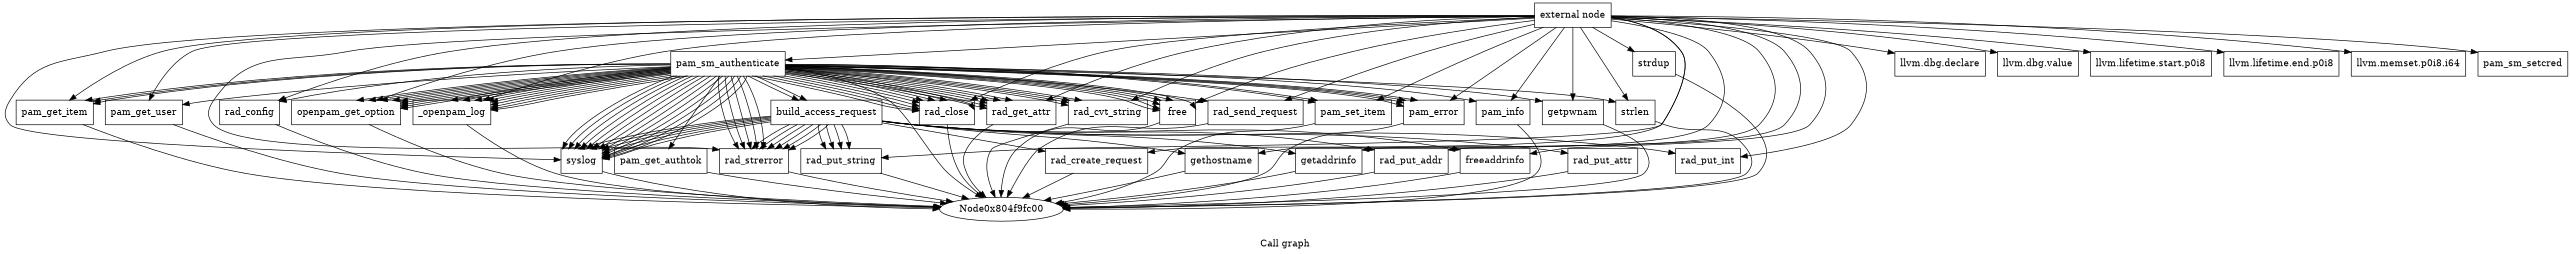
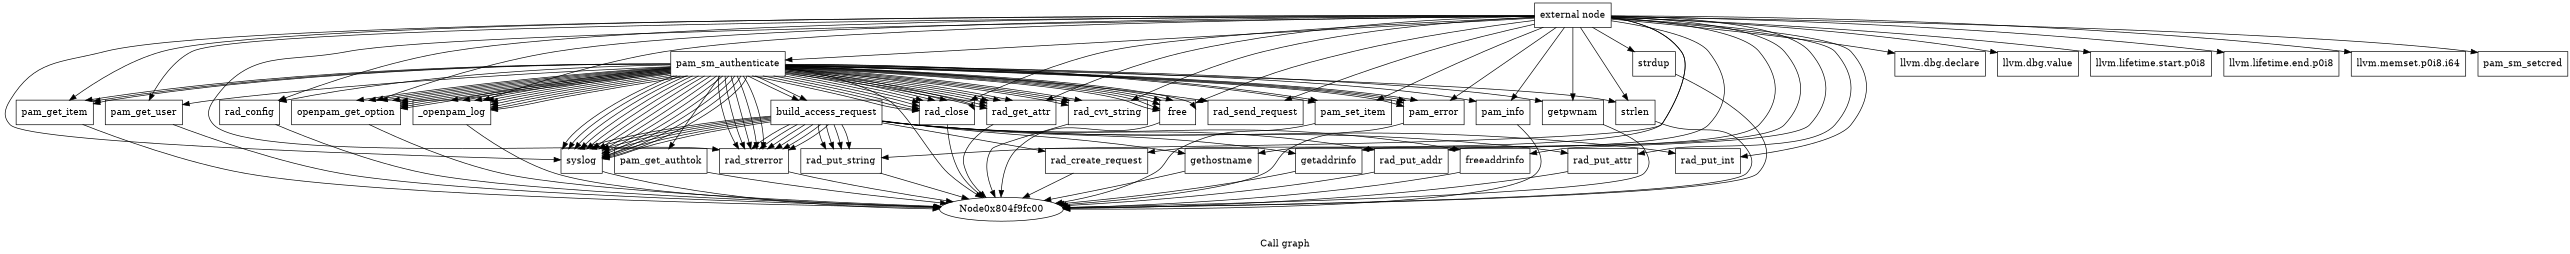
none -> (1848, 72)
(1048, 144) -> none
